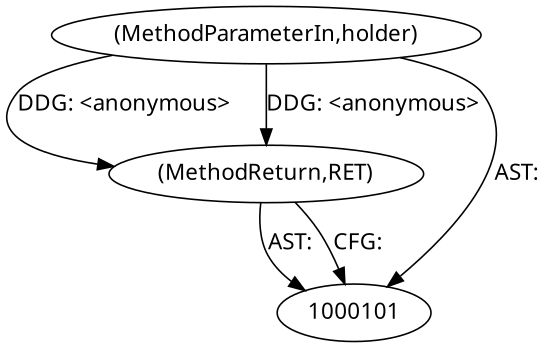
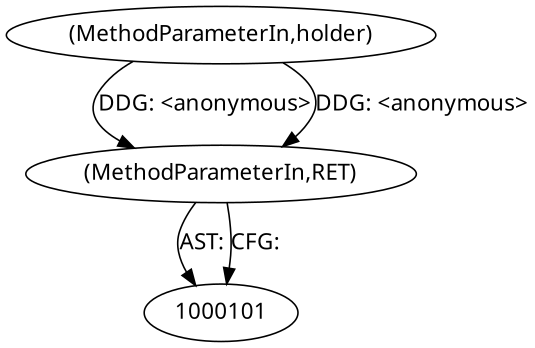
(493, 154) -> none
(266, 174) -> (221, 174)
